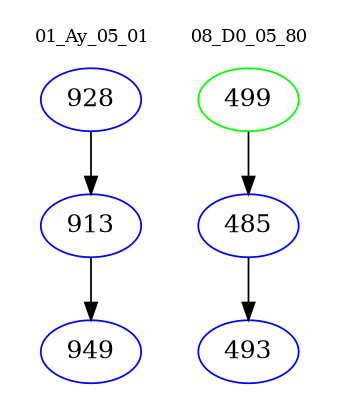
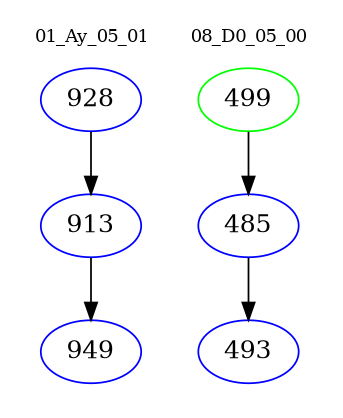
(249, 38) -> (249, 38)
